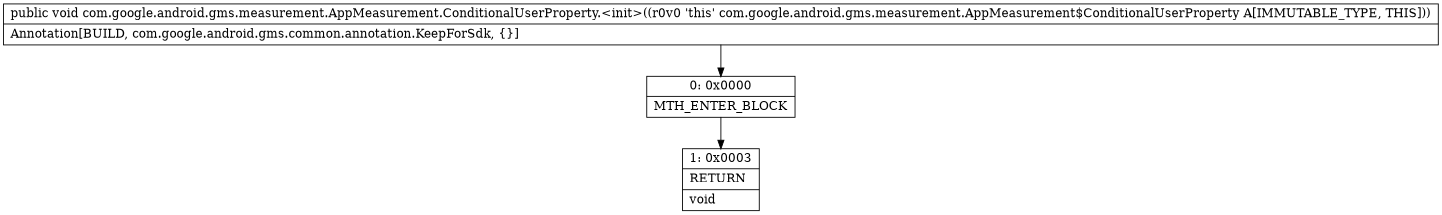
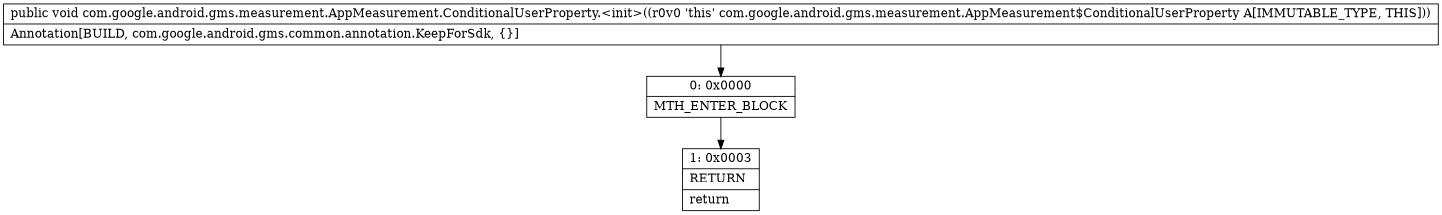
(703, 200) -> (710, 200)
